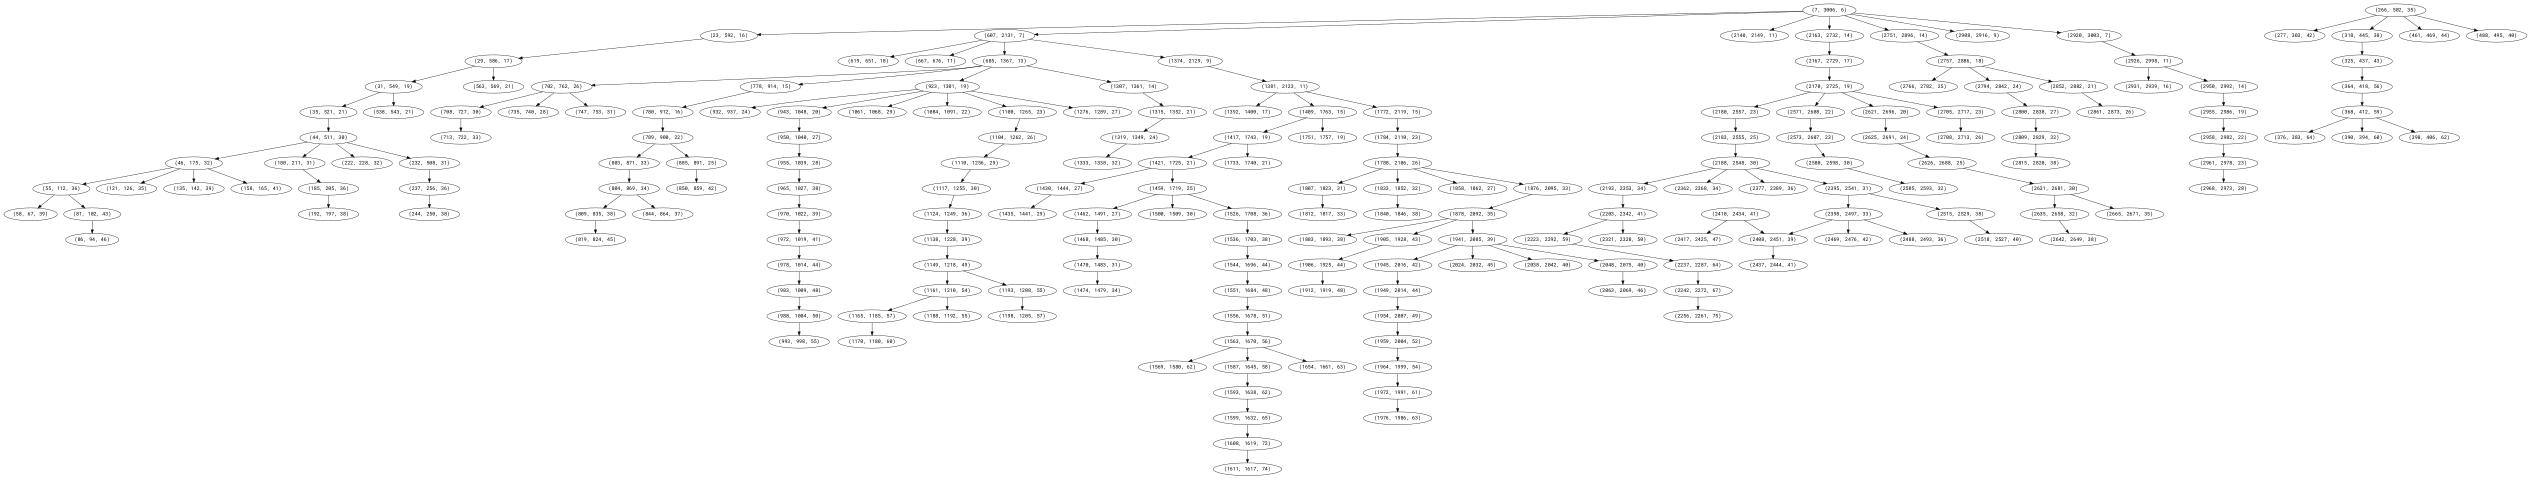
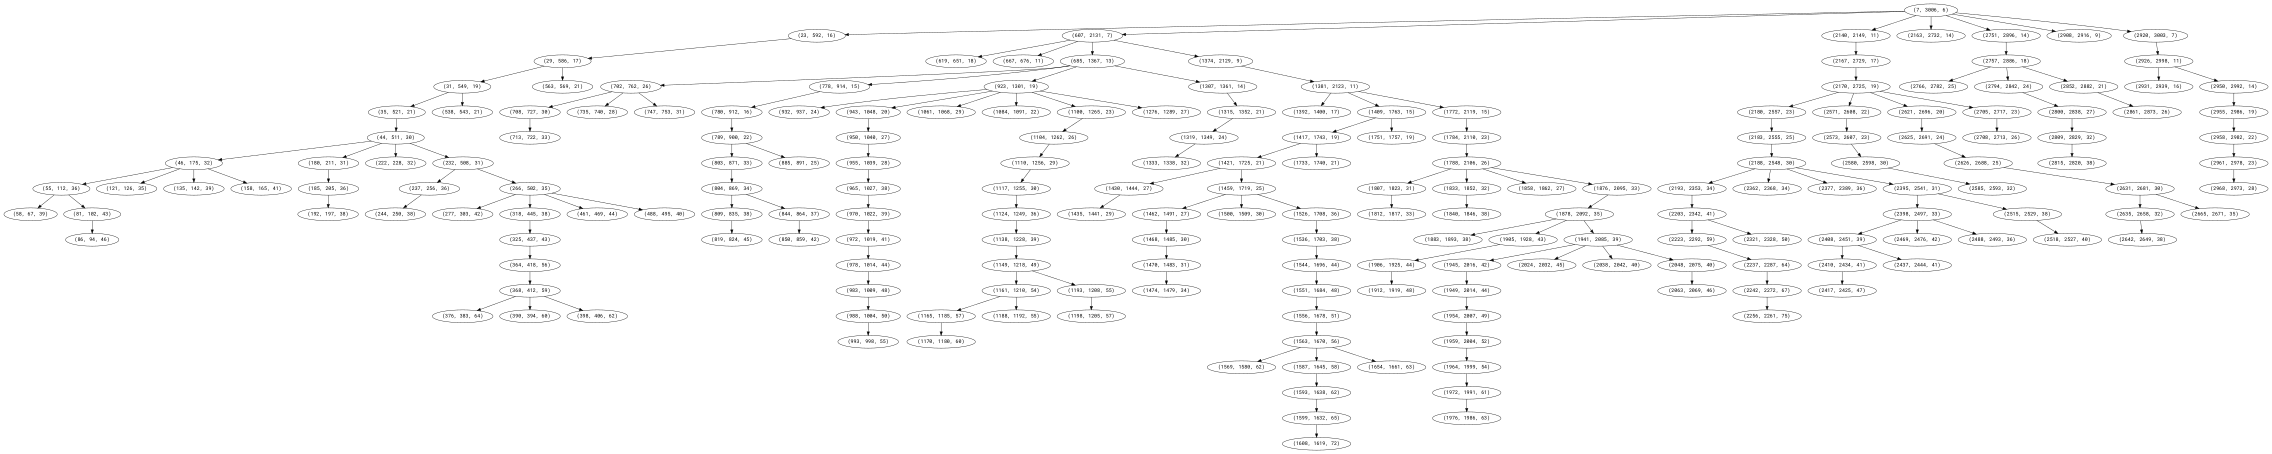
(1829, 47) -> (1856, 47)
(696, 174) -> (799, 225)
none -> (495, 175)
(1753, 226) -> (1842, 251)
(1248, 469) -> none
